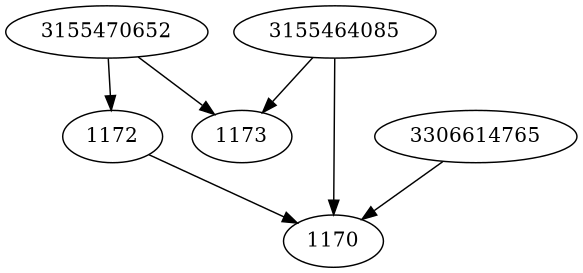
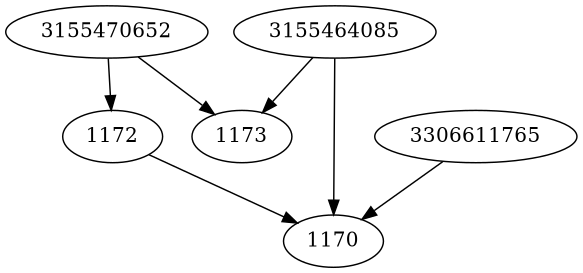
(476, 137) -> (476, 137)
